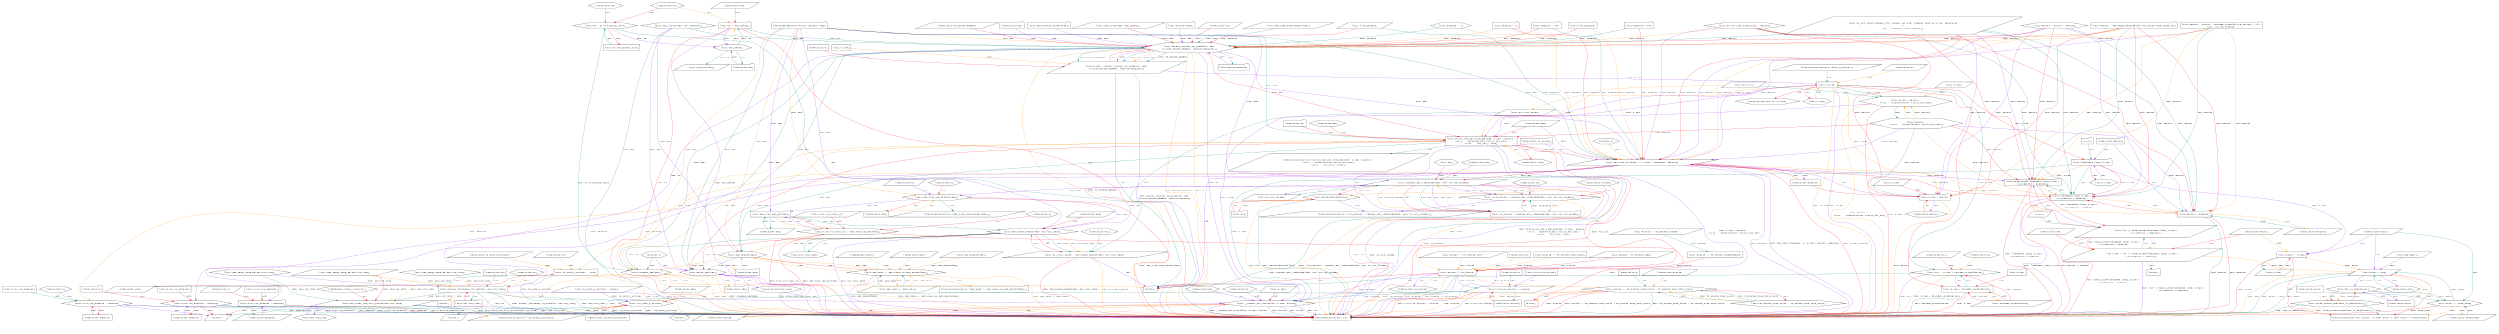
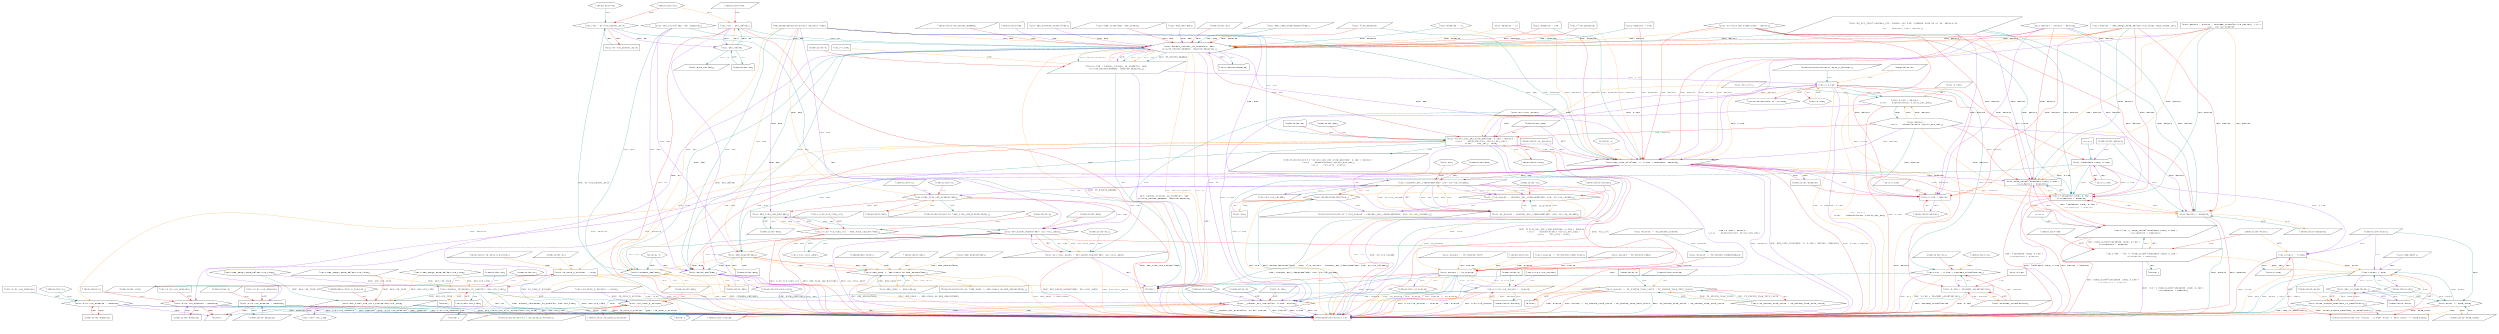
(1662, 72) -> (1662, 72)
(1639, 96) -> (1731, 100)
(854, 205) -> (854, 205)
